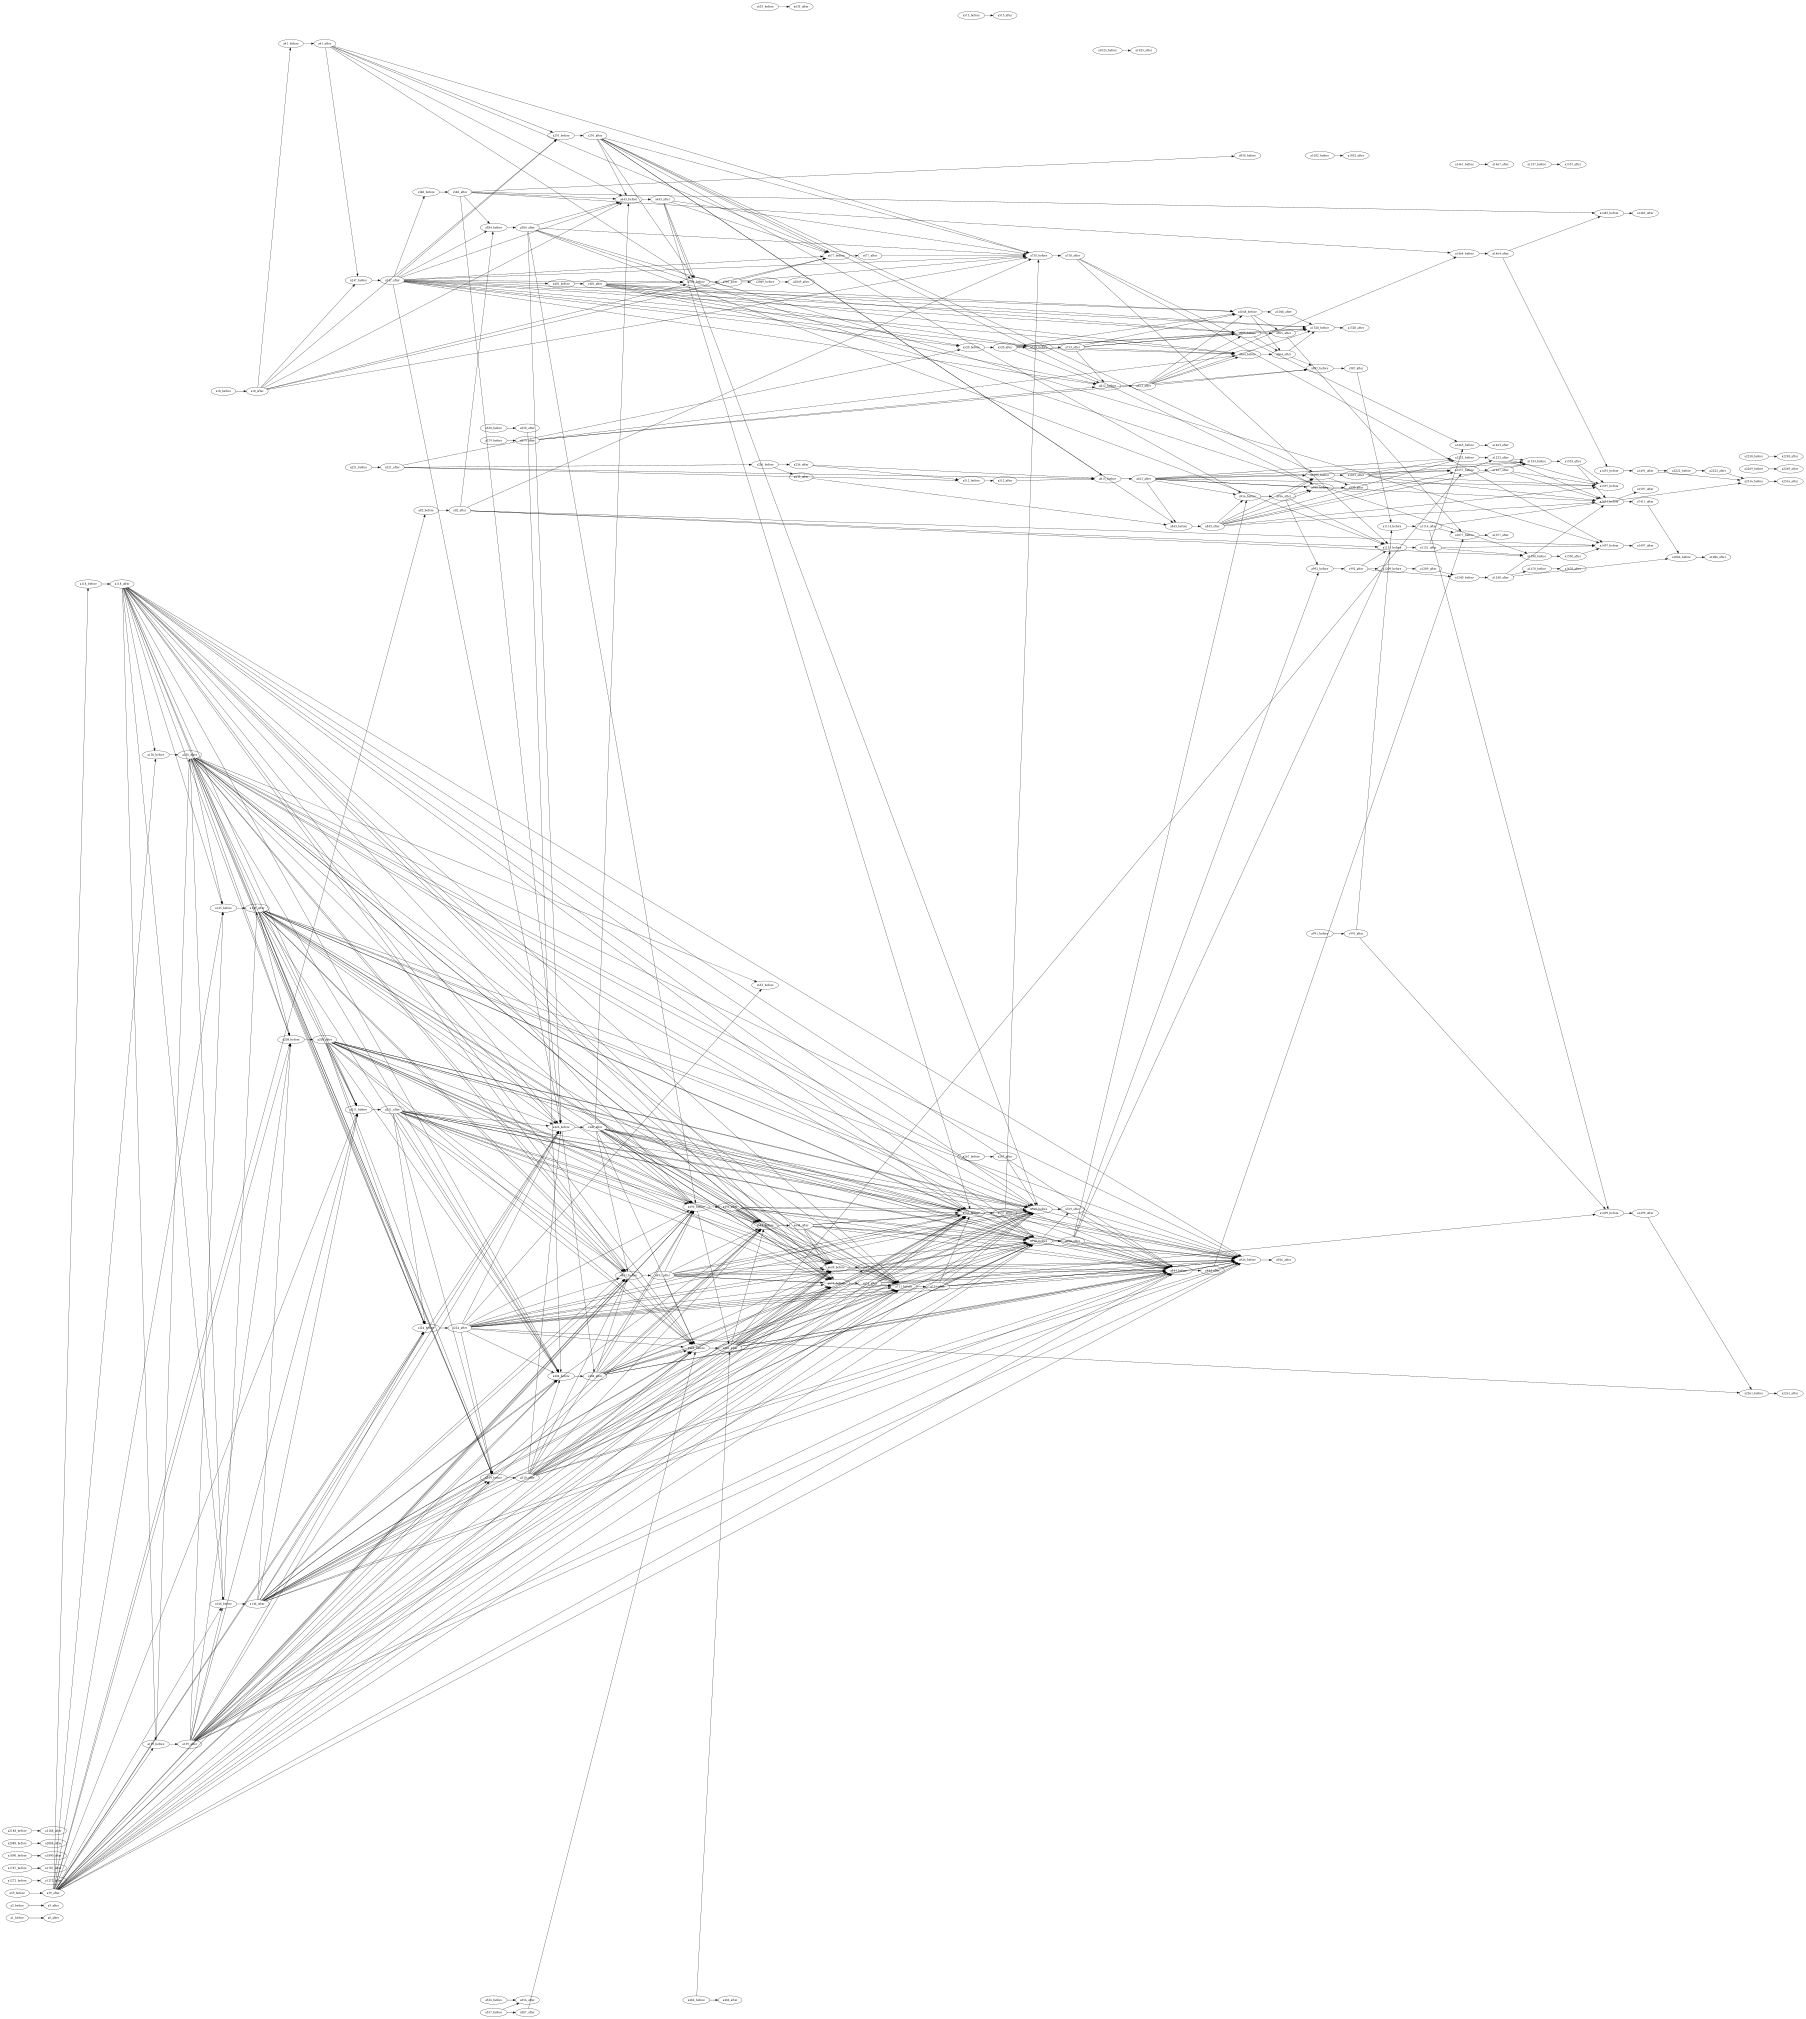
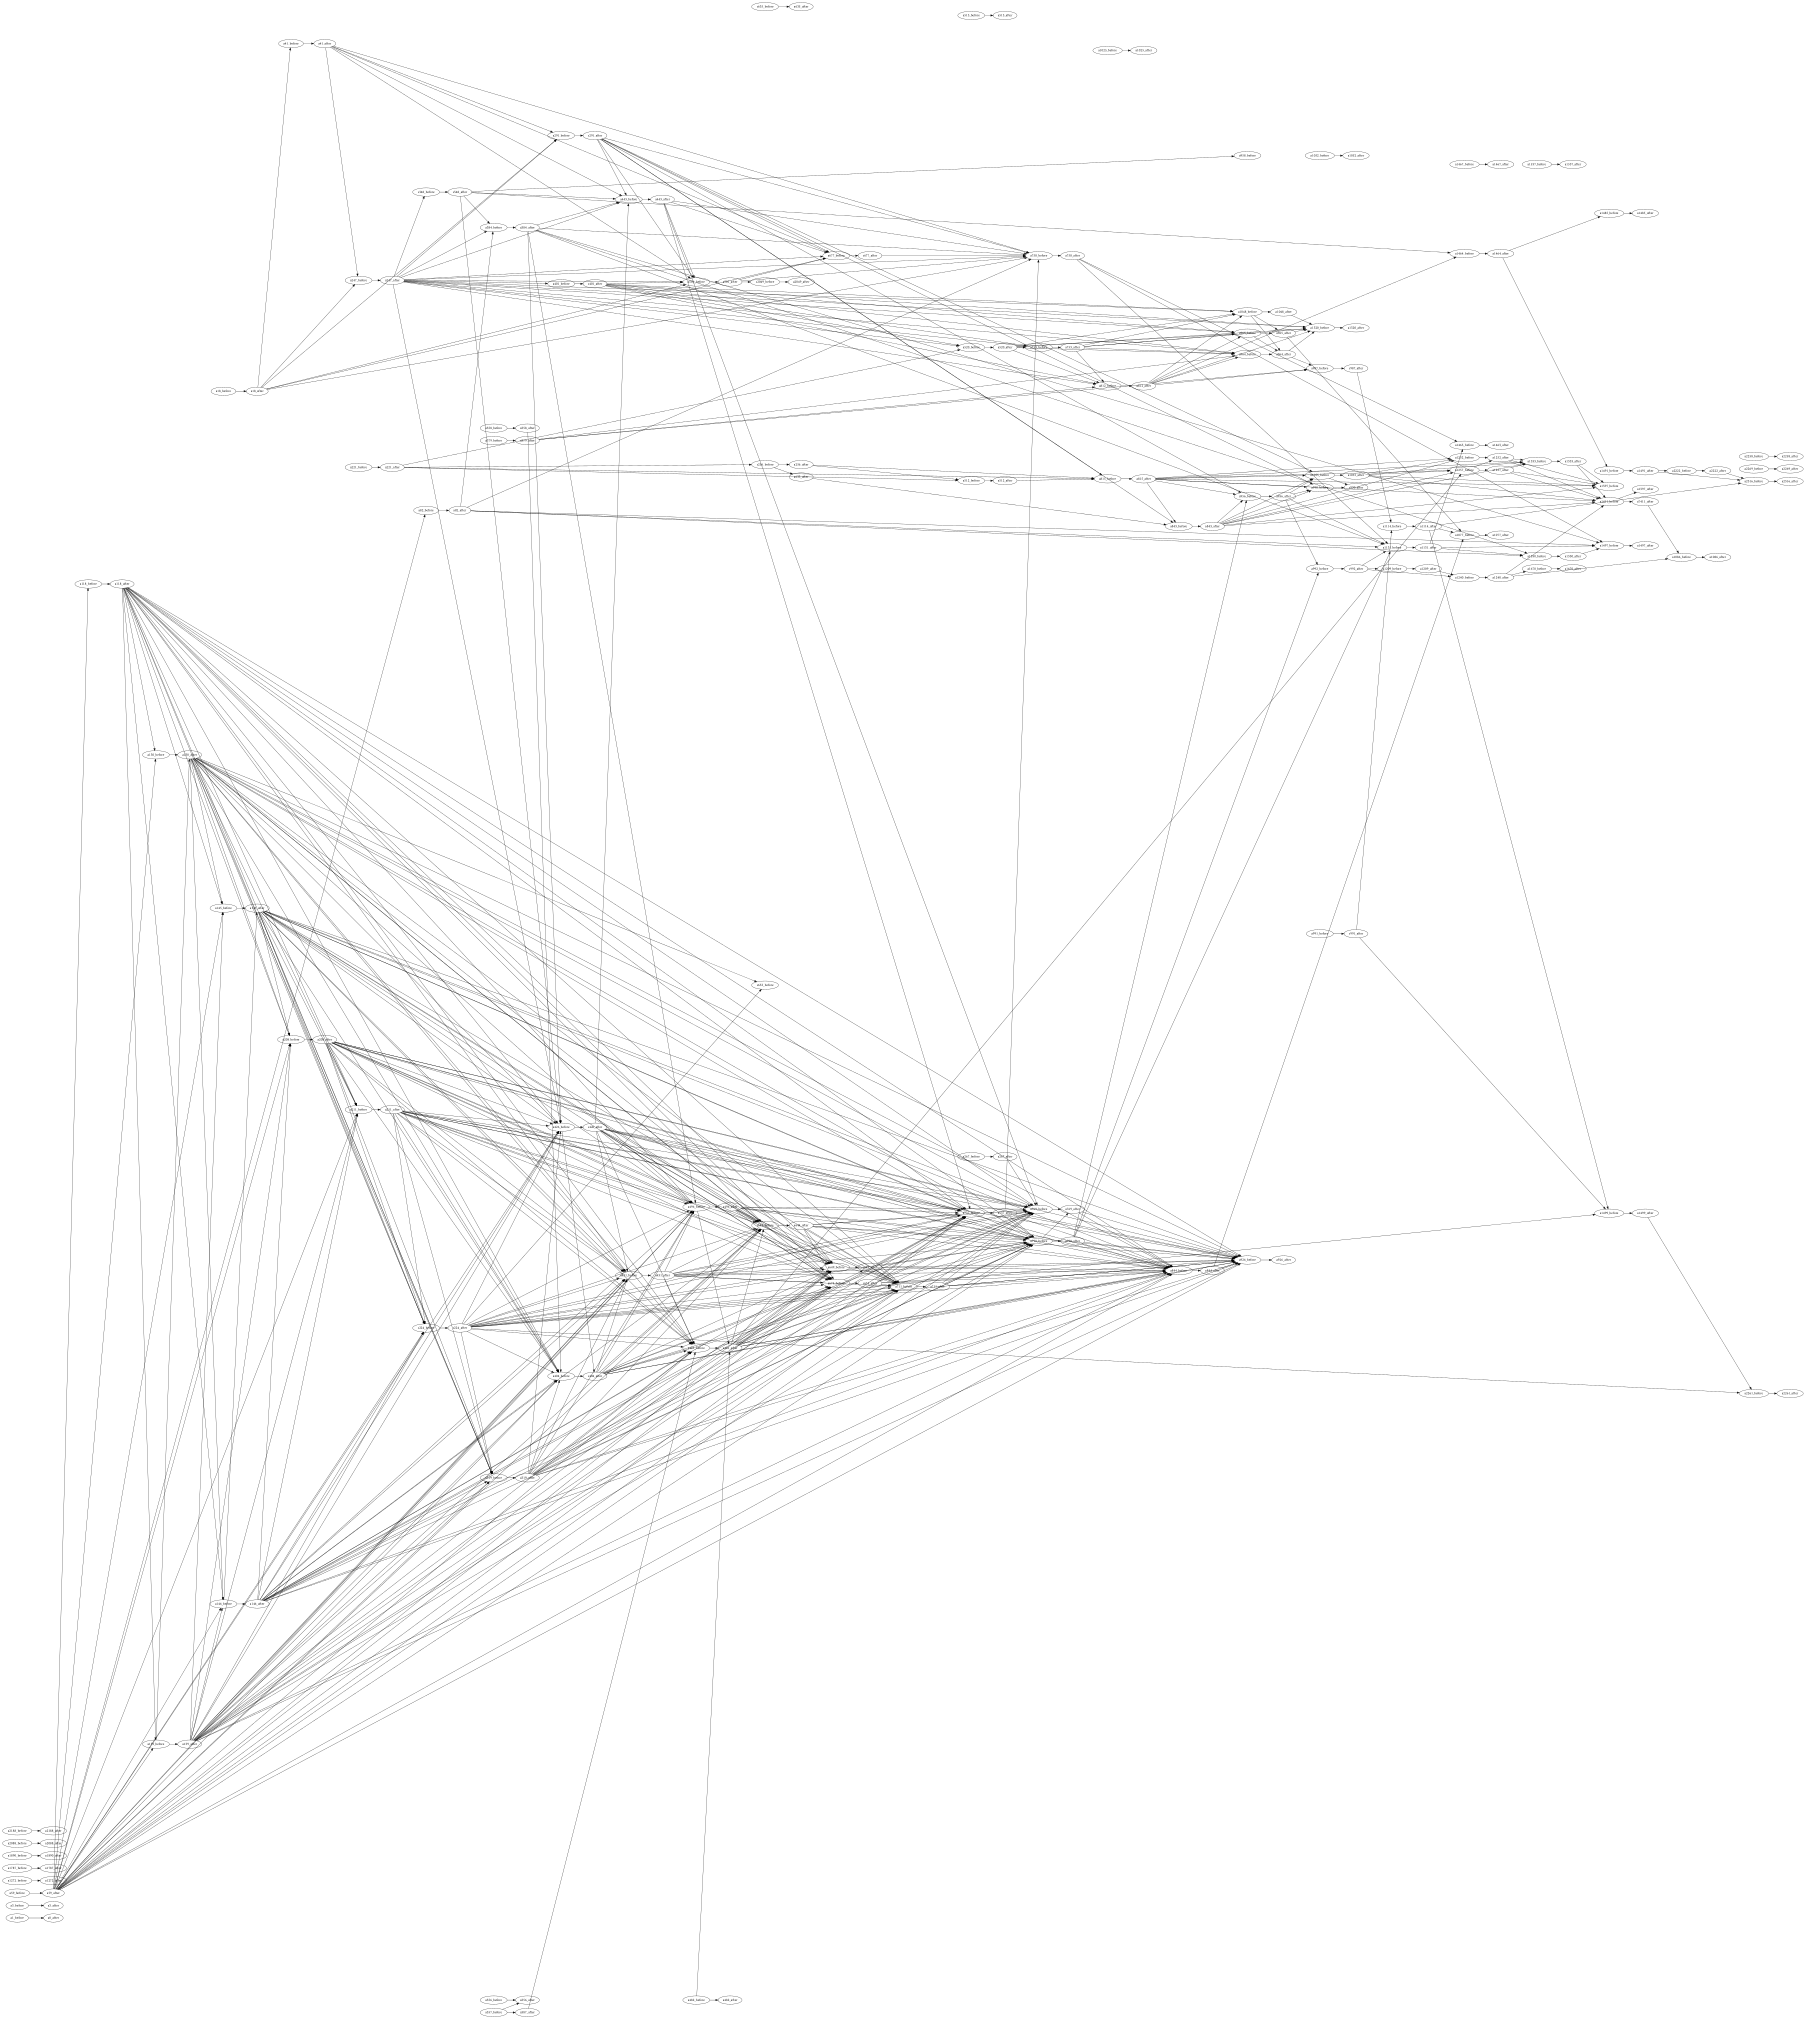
(1032, 203) -> none
(442, 296) -> none
(951, 1257) -> none
none -> (604, 1280)
